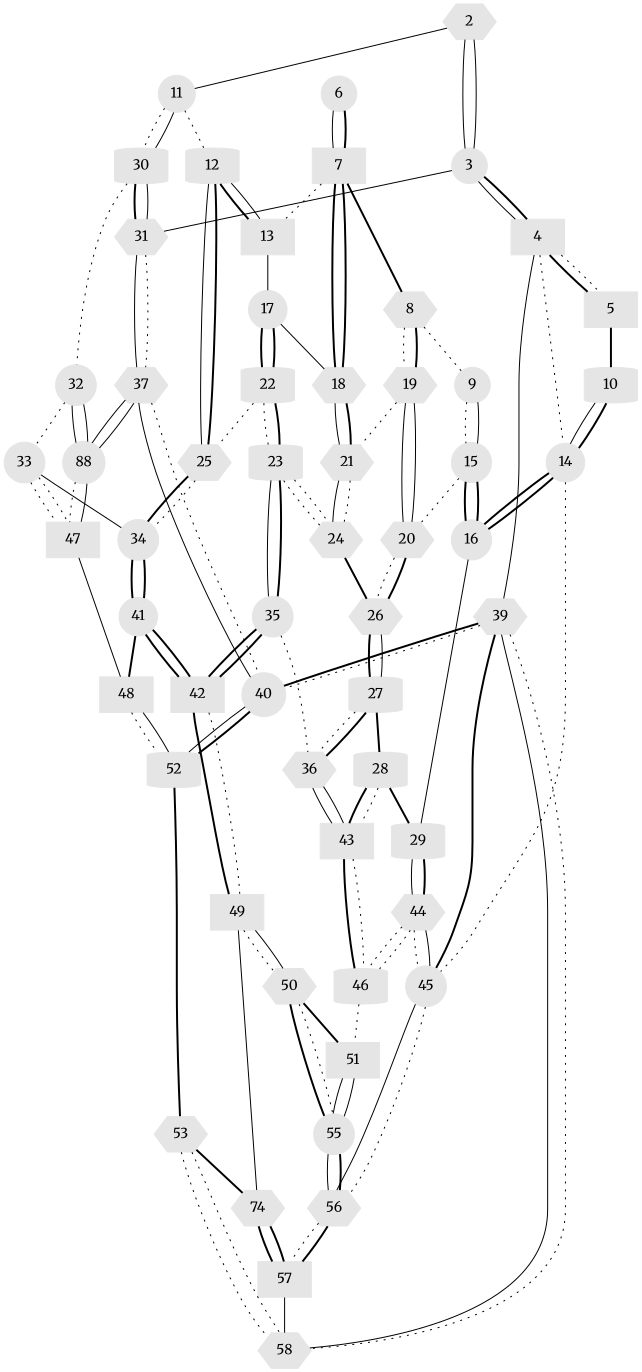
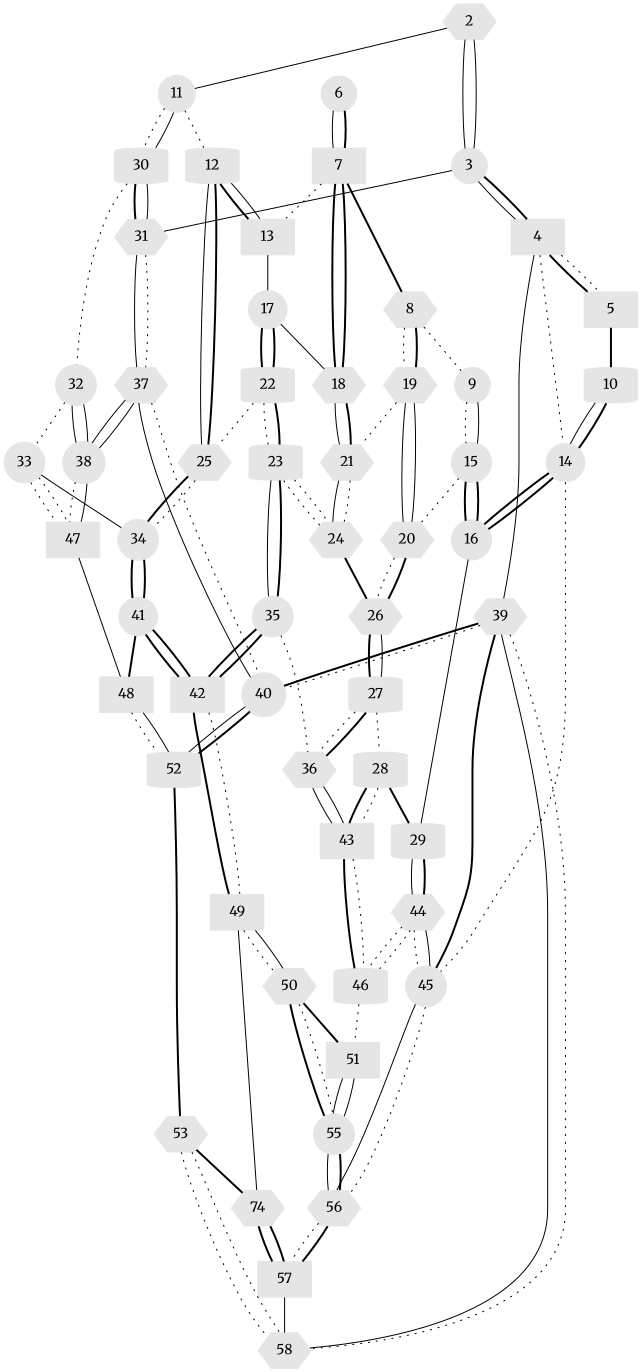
(84, 463) -> (84, 463)
(378, 732) -> (378, 732)
